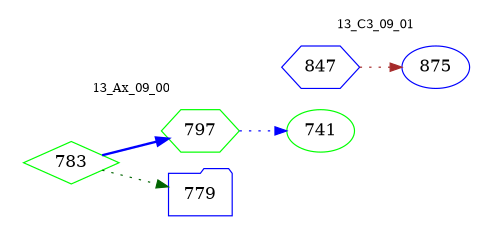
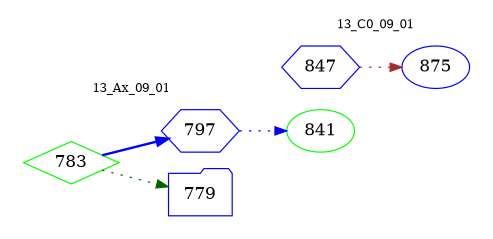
(376, 25) -> (376, 25)
(131, 89) -> (131, 89)
(200, 131) -> (200, 131)
(321, 131) -> (321, 131)
